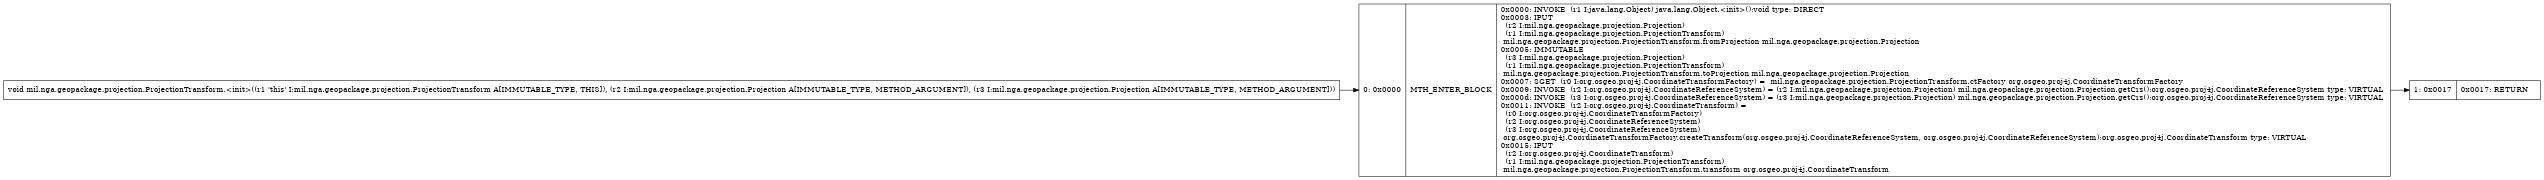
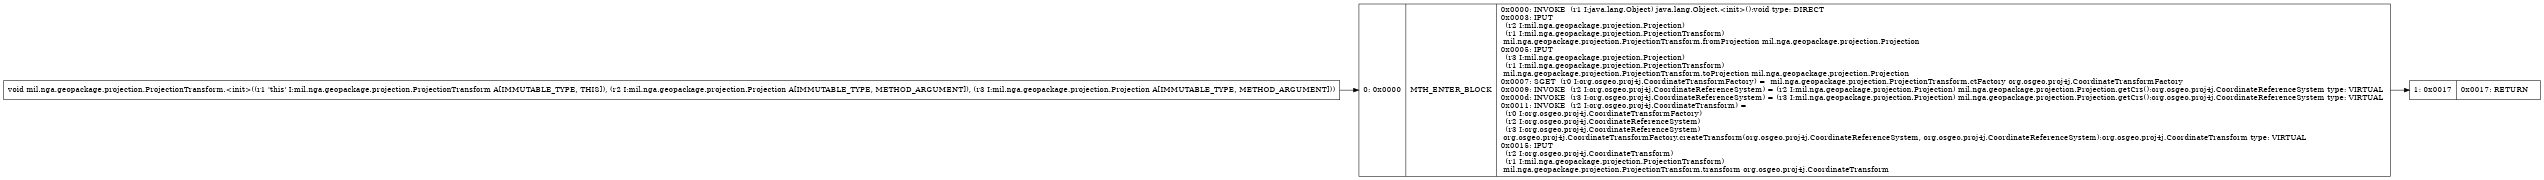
(1545, 50) -> (1529, 50)
